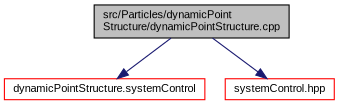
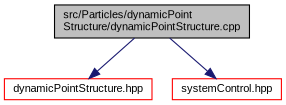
(105, 89) -> (78, 89)
